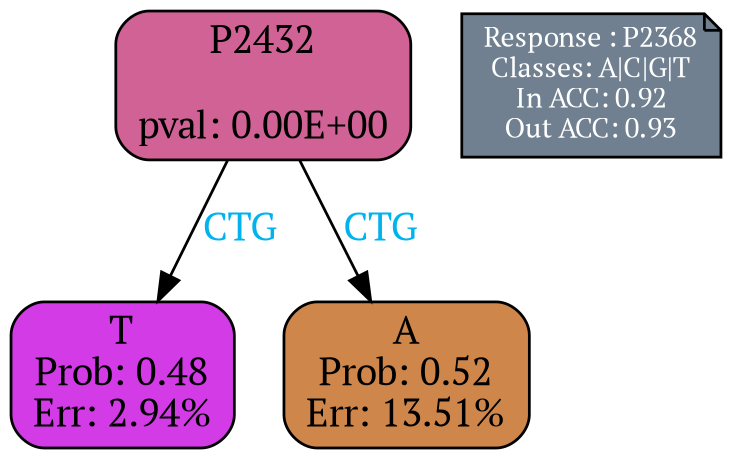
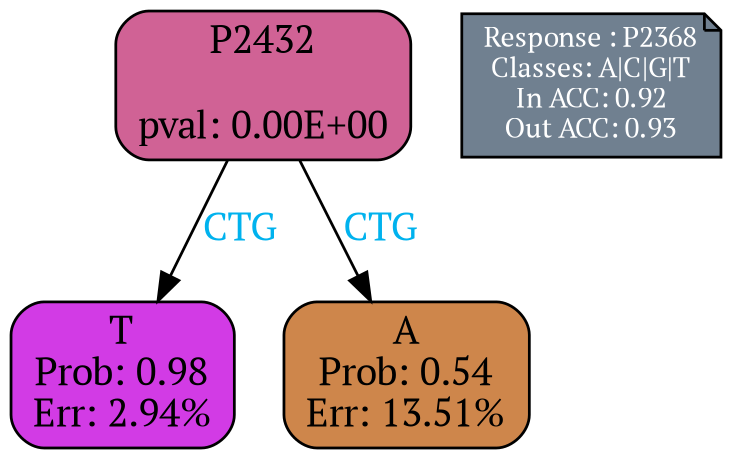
(123, 375) -> (123, 375)
(407, 375) -> (407, 375)
